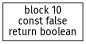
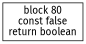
(43, 22) -> (43, 22)
